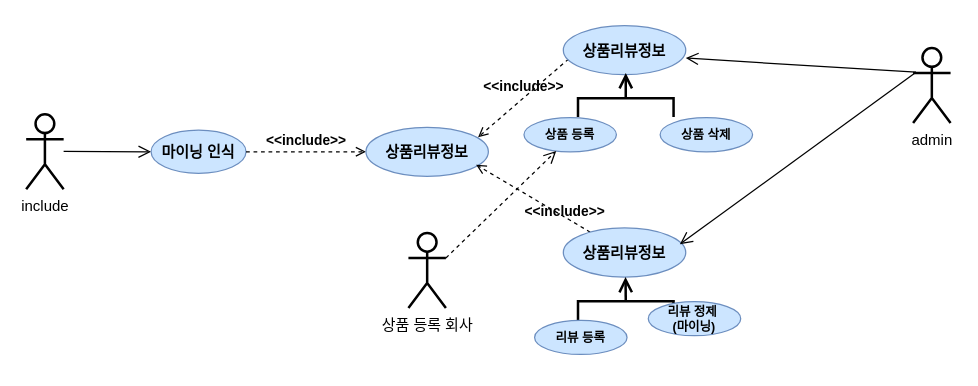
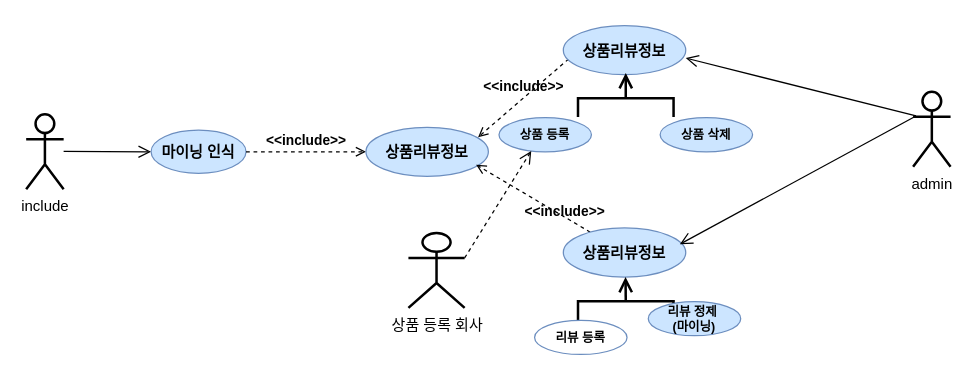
(932, 86) -> (932, 129)
(570, 135) -> (545, 135)
(427, 271) -> (436, 271)
(581, 338) -> (581, 338)
